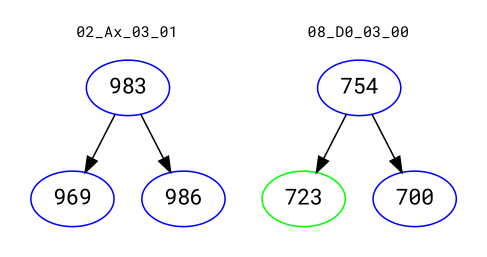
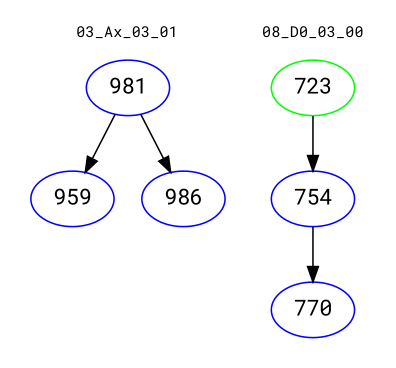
(128, 33) -> (128, 33)
(128, 88) -> (128, 88)
(335, 136) -> (313, 136)
(72, 199) -> (72, 199)
(415, 199) -> (313, 310)
